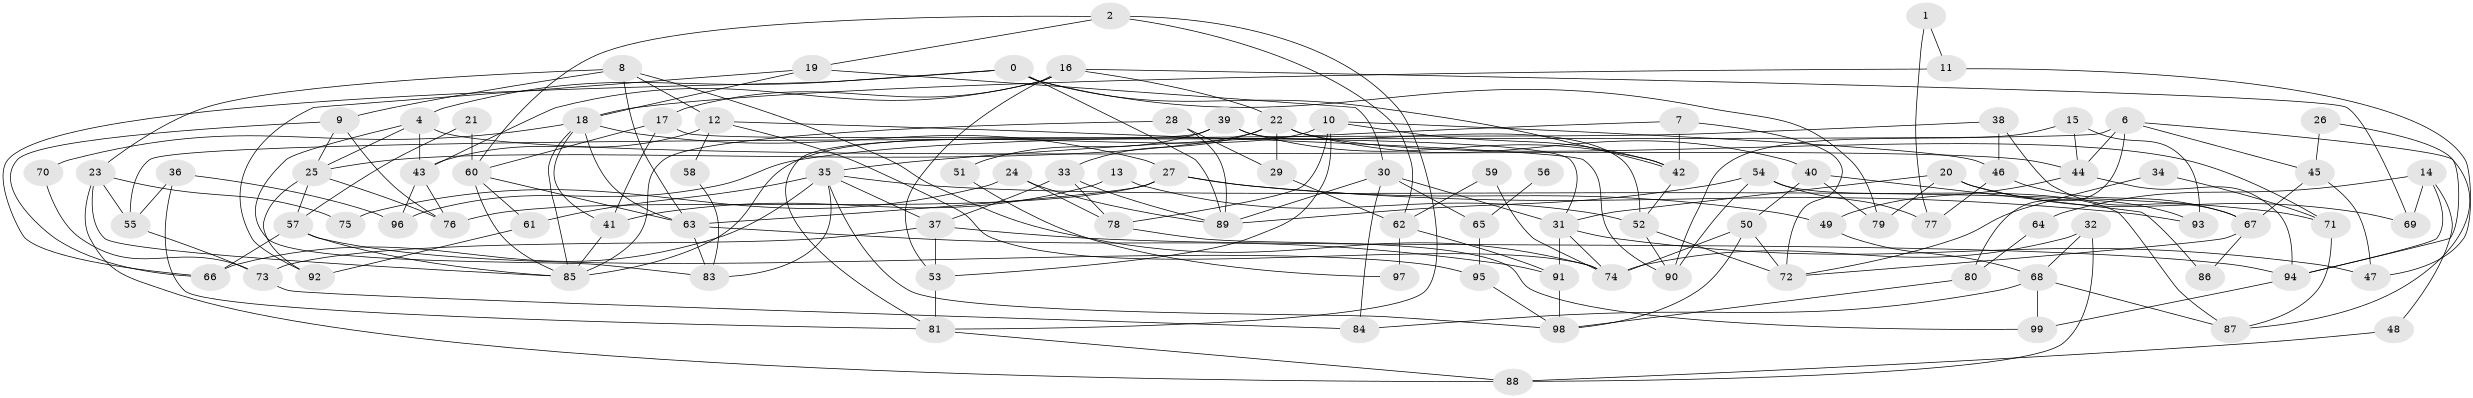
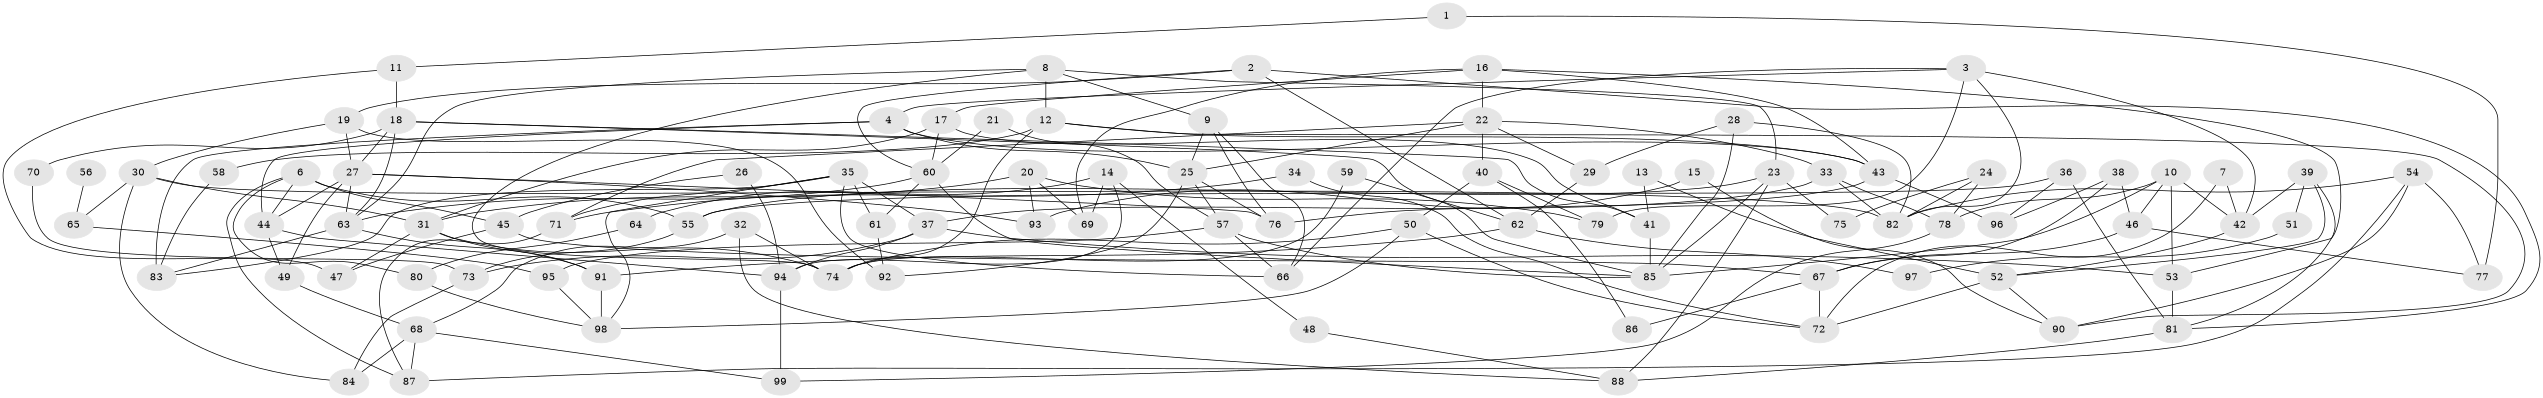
(1014, 68) -> (1966, 68)
(692, 95) -> (348, 147)
(1435, 130) -> none
(2075, 142) -> (312, 197)
(1223, 225) -> (1893, 225)
